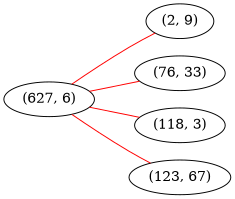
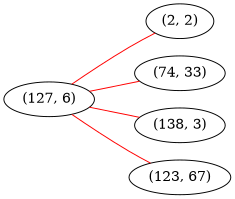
(180, 21) -> (180, 21)
(180, 73) -> (180, 73)
(49, 99) -> (49, 99)
(180, 125) -> (180, 125)
